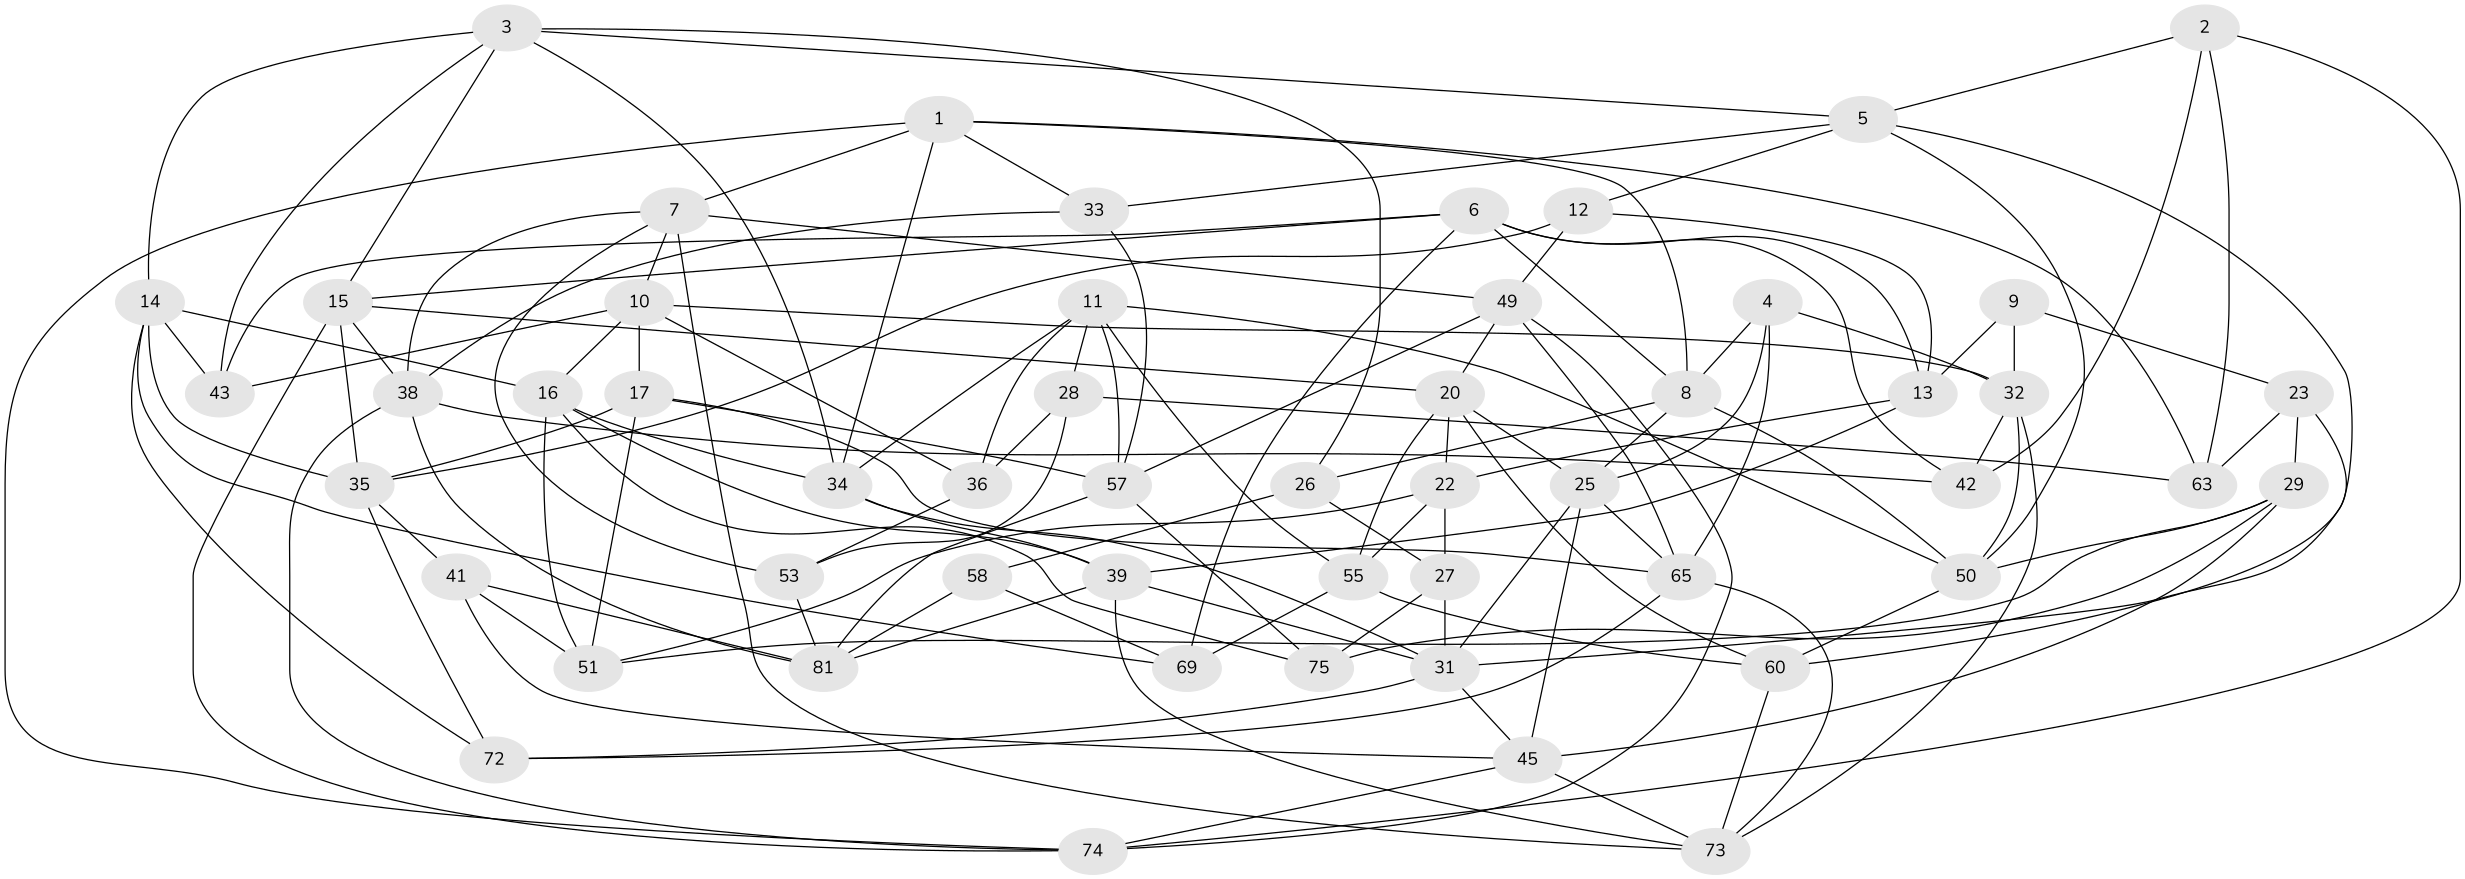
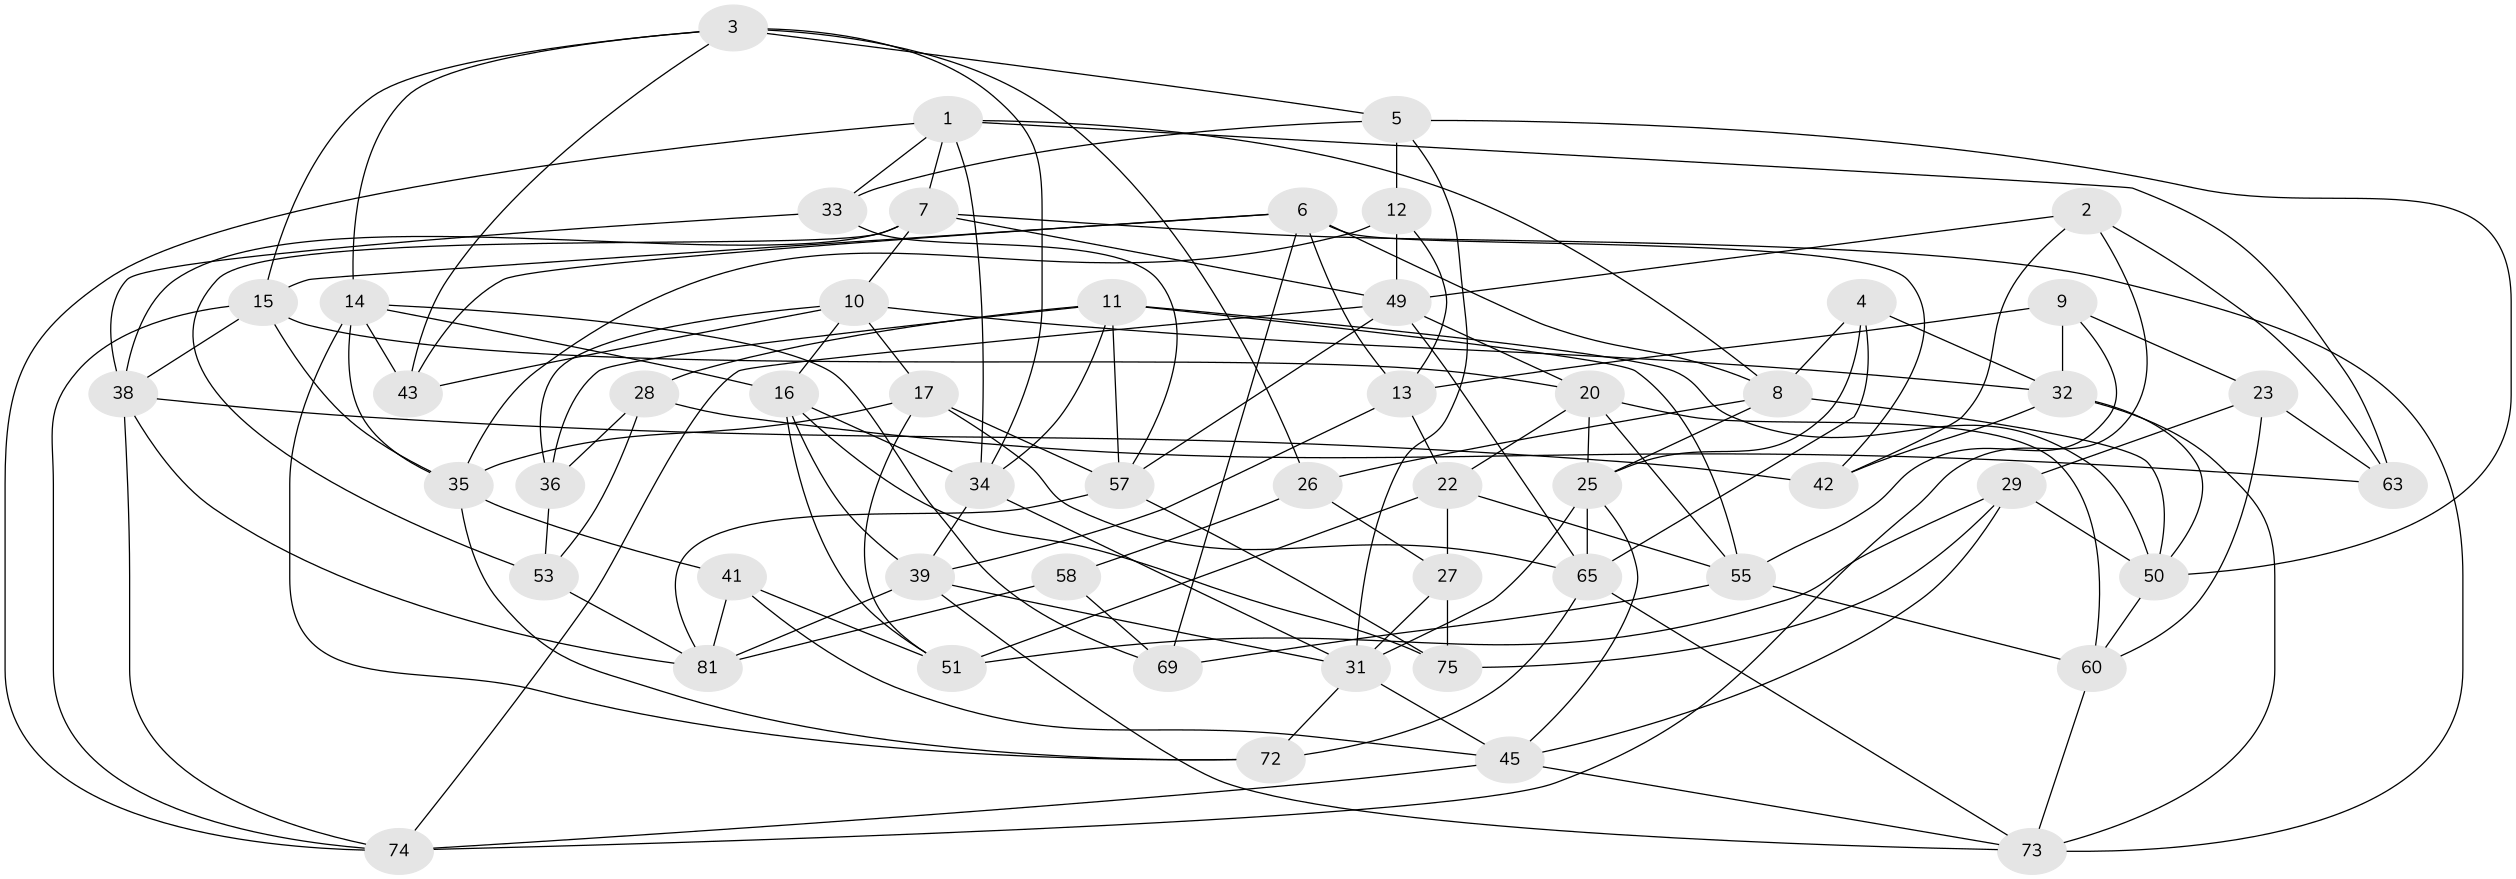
(2034, 74) -> (1726, 259)
none -> (1968, 450)
